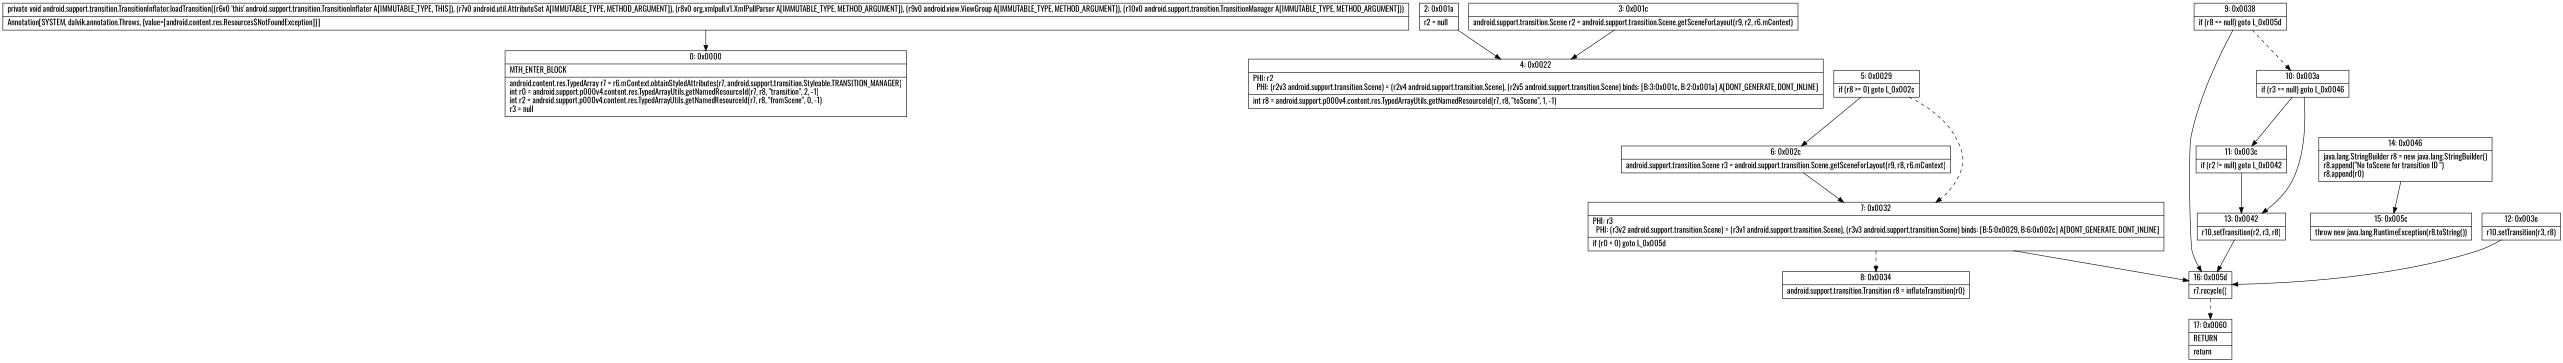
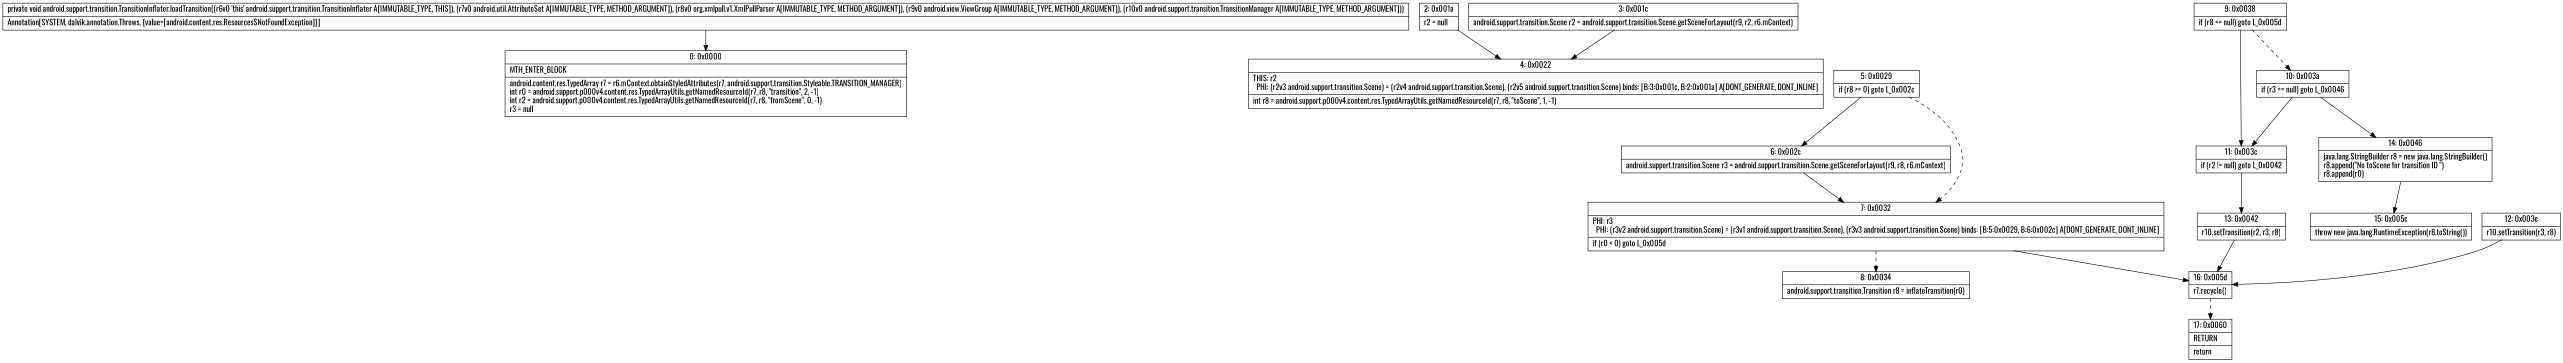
(1264, 79) -> (1266, 79)
(2190, 145) -> (2241, 85)
(2300, 159) -> (2346, 116)
